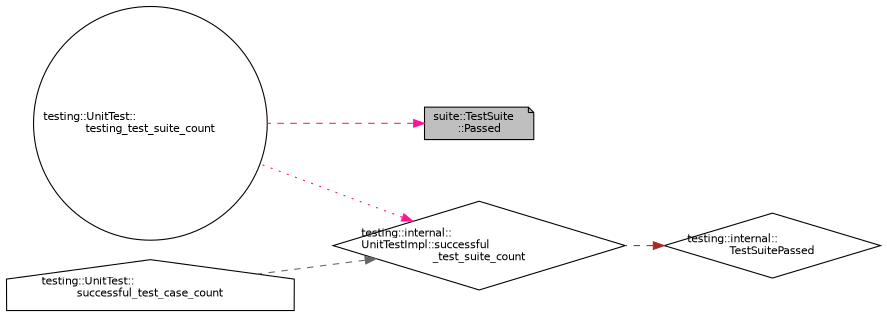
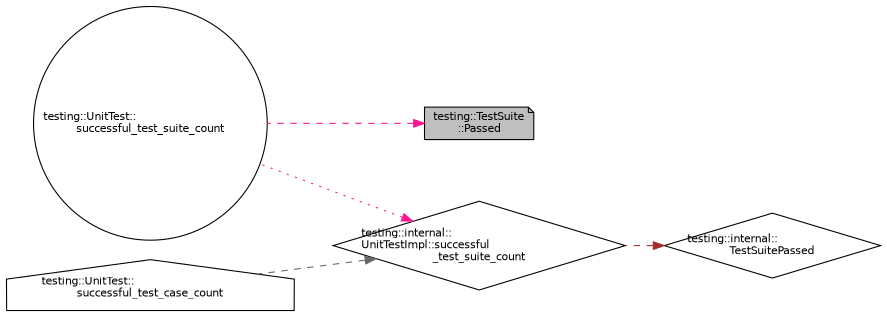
(150, 123) -> (150, 123)
(479, 123) -> (479, 123)
